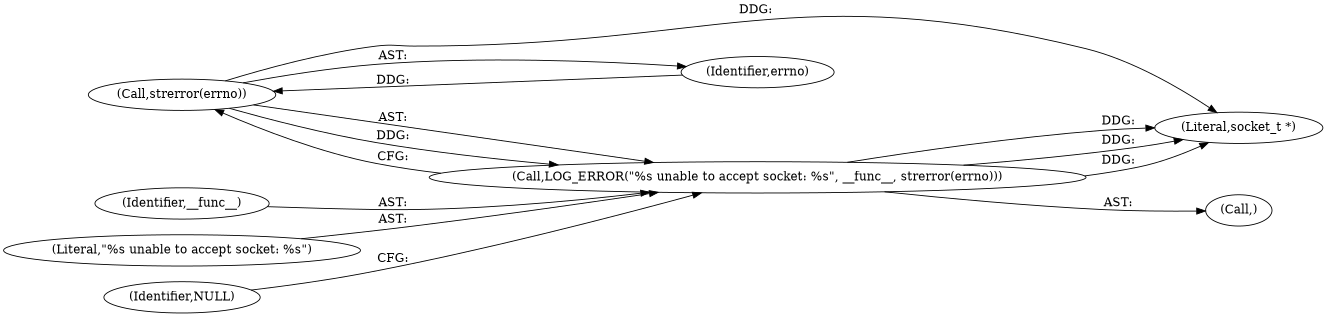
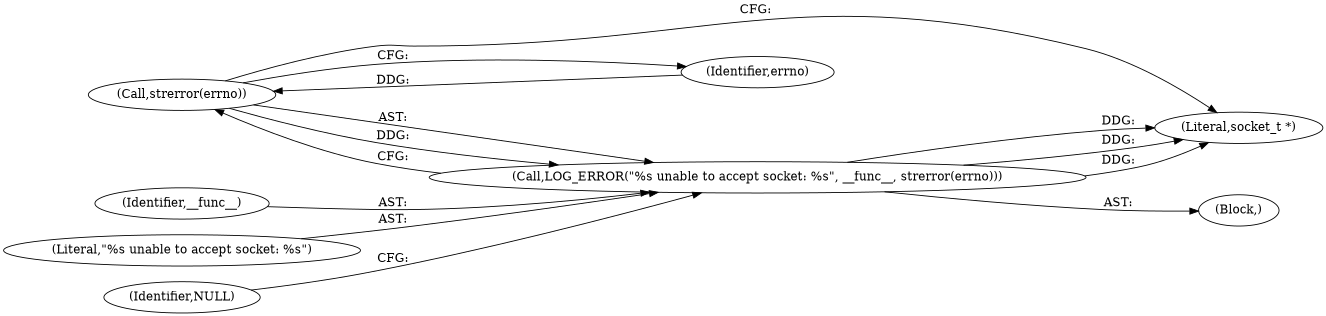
(758, 10) -> (758, 10)
(395, 56) -> (395, 56)
(1239, 210) -> (1239, 210)
